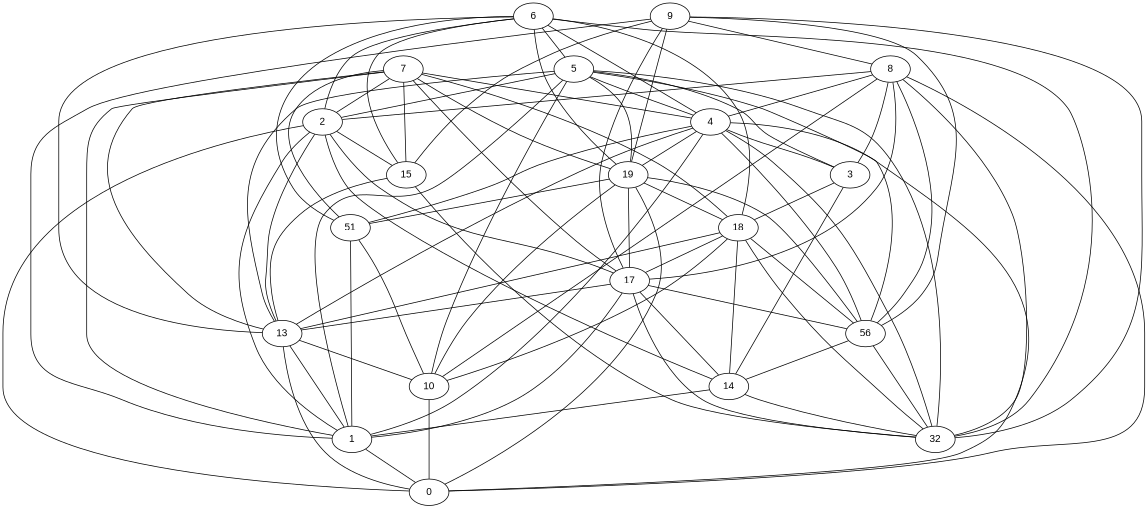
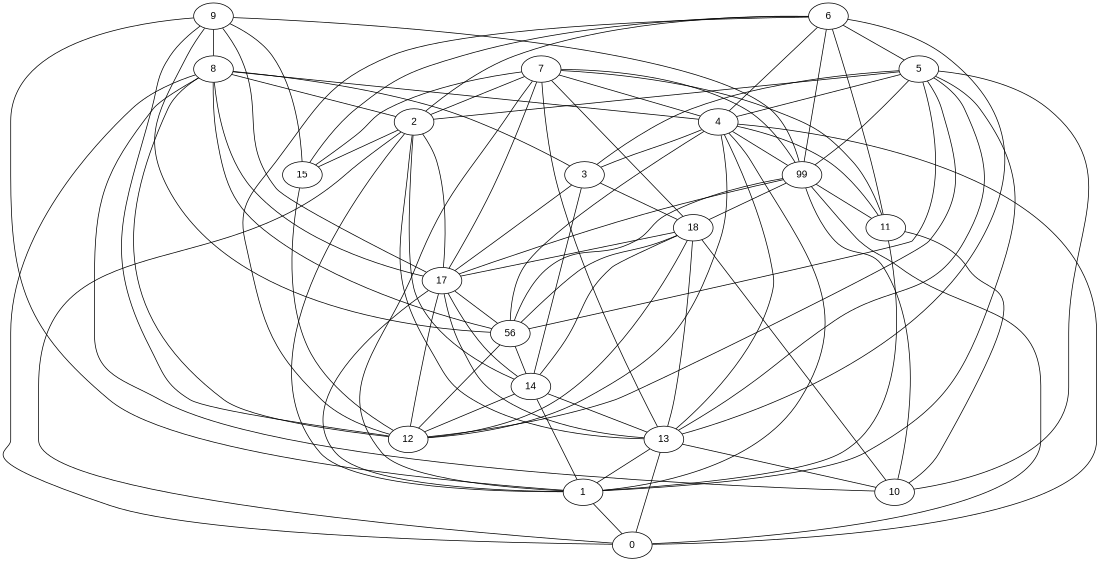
(702, 72) -> none
(628, 175) -> (802, 175)
(292, 222) -> (597, 413)
(350, 228) -> (886, 228)
none -> (513, 228)
(429, 439) -> none
(935, 439) -> (408, 439)
